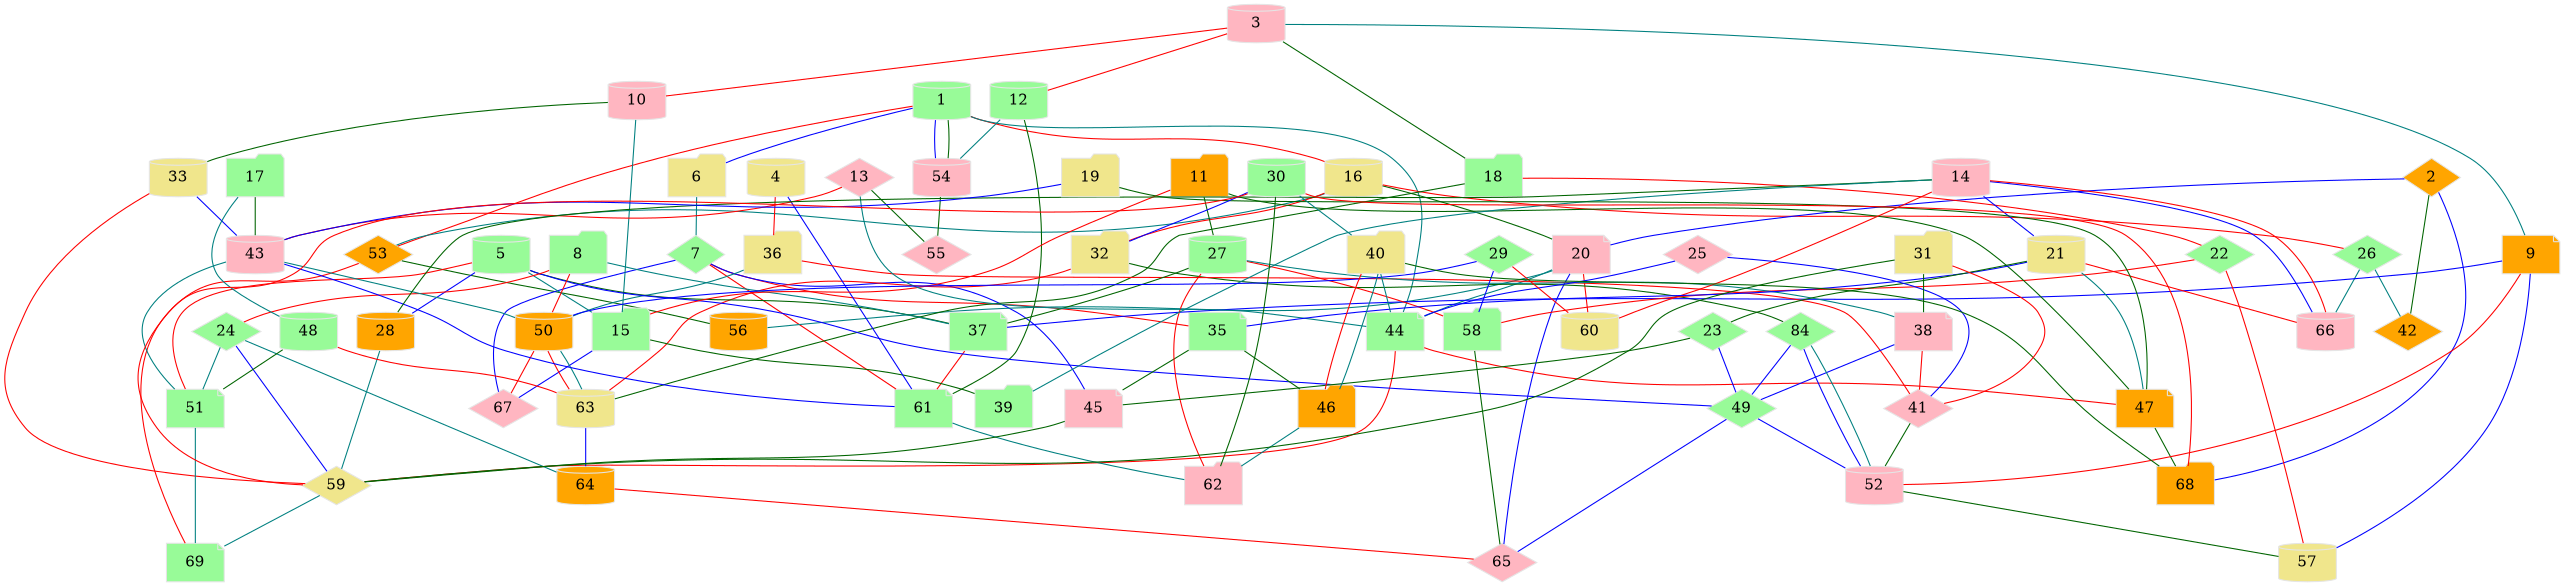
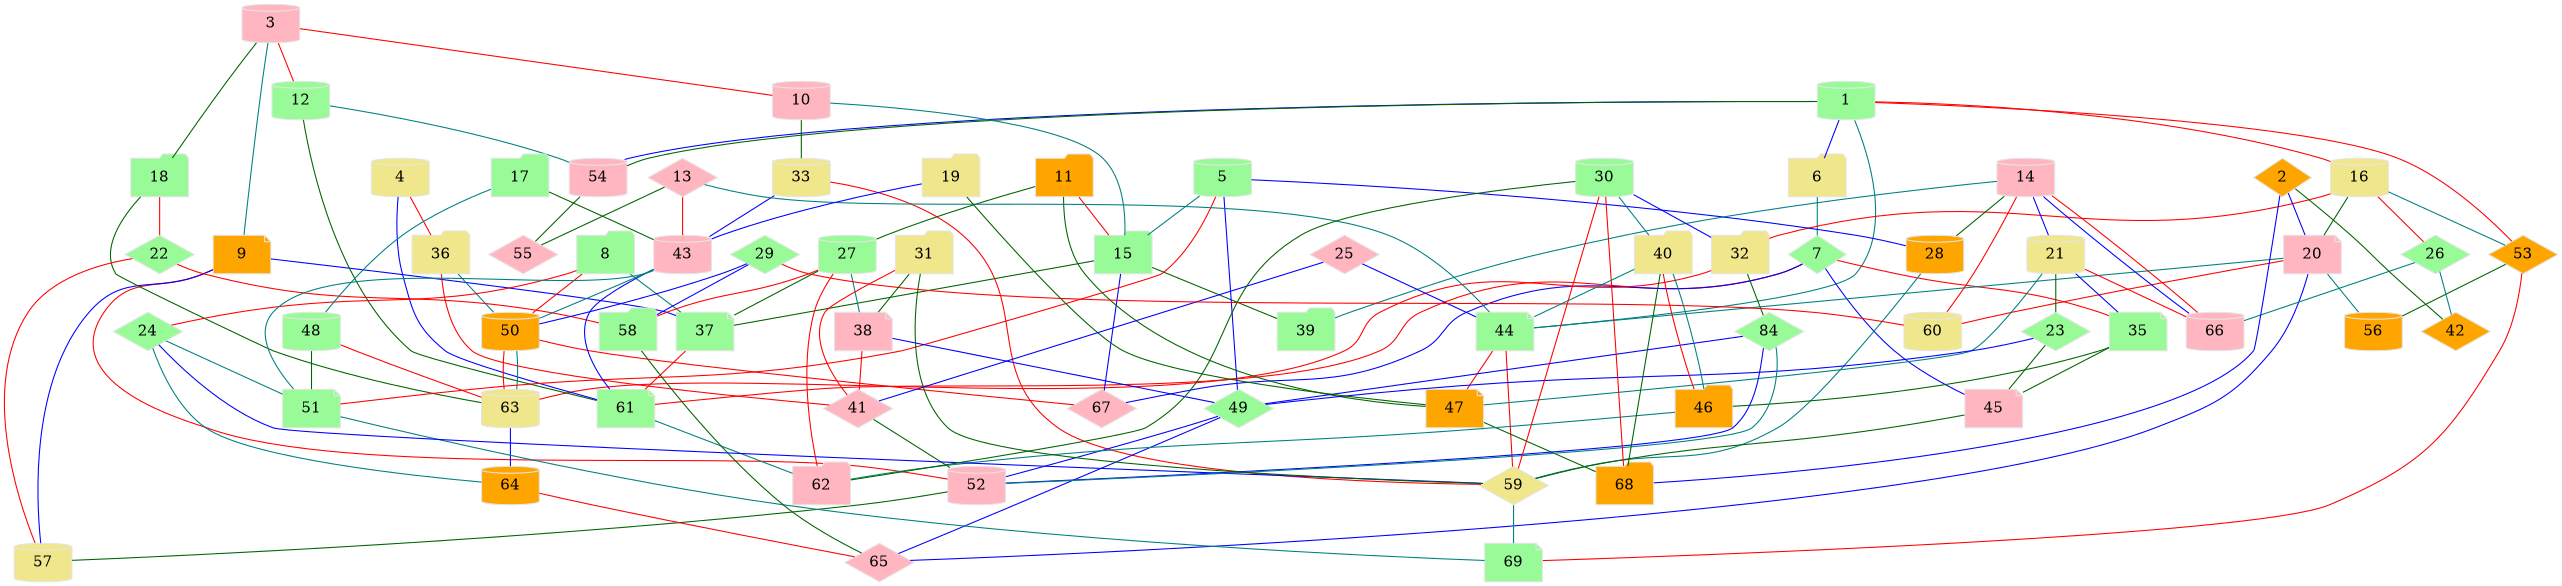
(781, 301) -> (878, 299)
